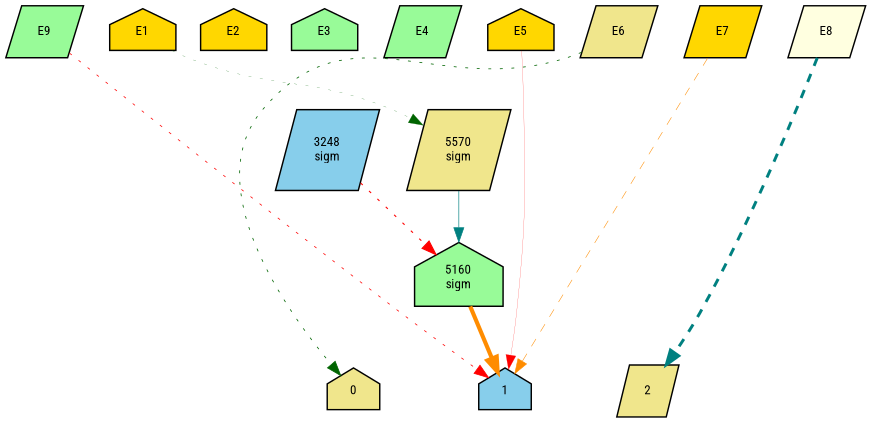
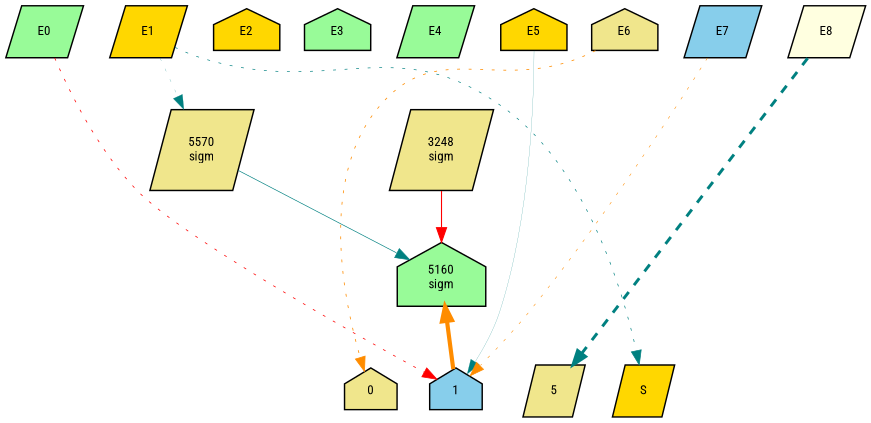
(45, 32) -> (45, 32)
(143, 32) -> (149, 32)
(619, 32) -> (625, 32)
(723, 32) -> (723, 32)
(279, 82) -> (169, 77)
(282, 92) -> (371, 119)
(328, 150) -> (442, 150)
(524, 203) -> (522, 210)
(615, 210) -> (601, 217)
(393, 214) -> (442, 209)
(481, 332) -> (450, 345)
none -> (644, 391)
(648, 391) -> (554, 391)
